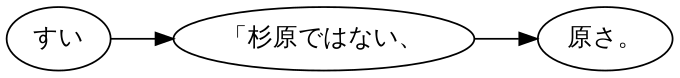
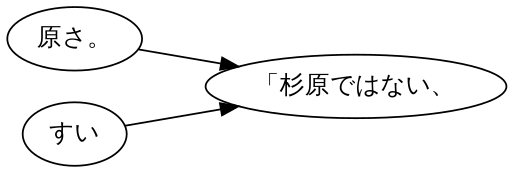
(497, 39) -> (180, 57)
